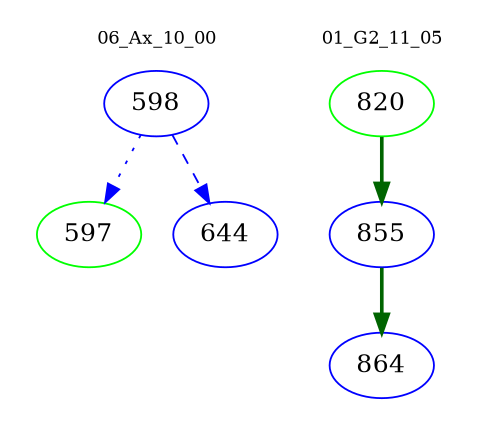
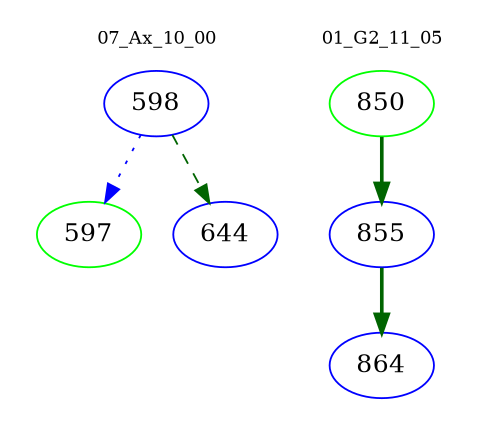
(157, 39) -> (157, 39)
(382, 104) -> (382, 104)
(186, 161) -> (186, 161)
